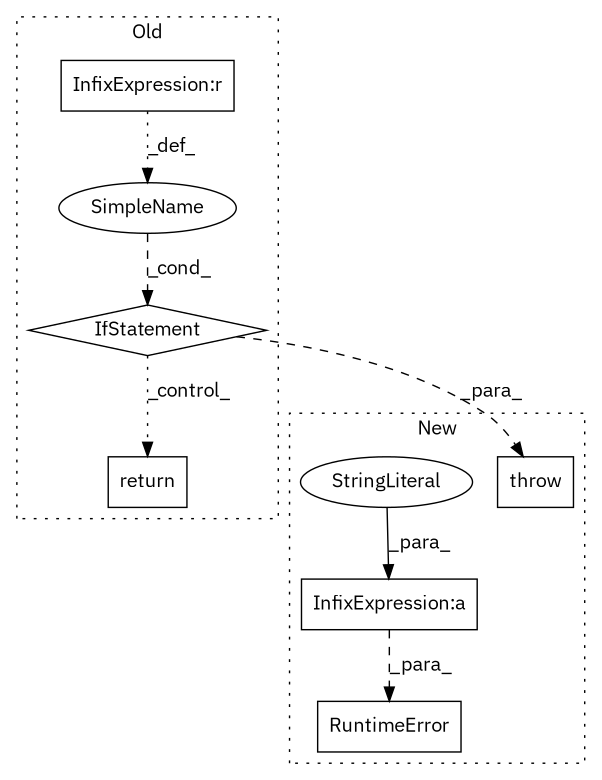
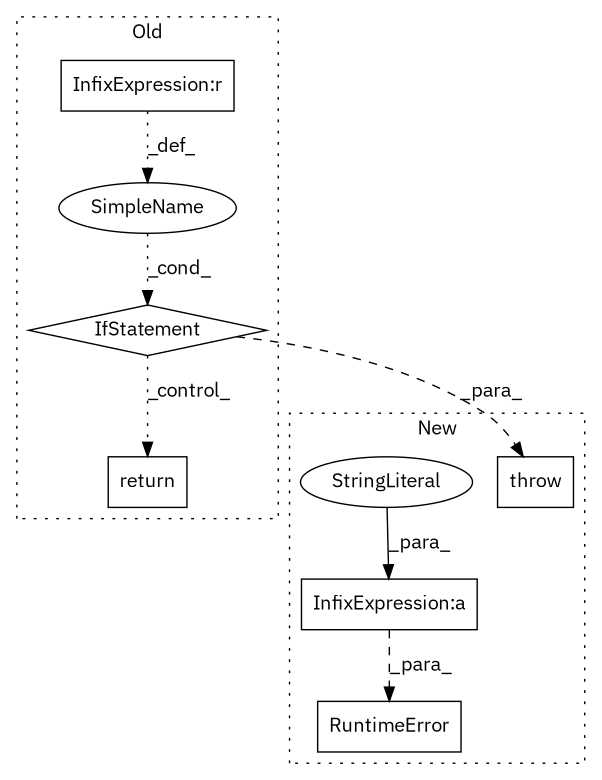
(148, 262) -> (148, 262)
